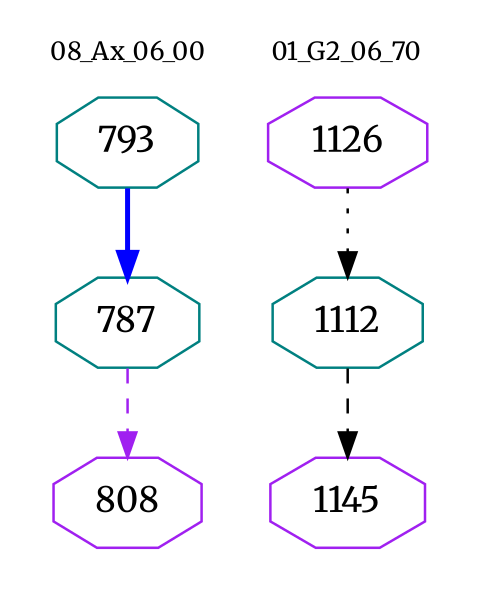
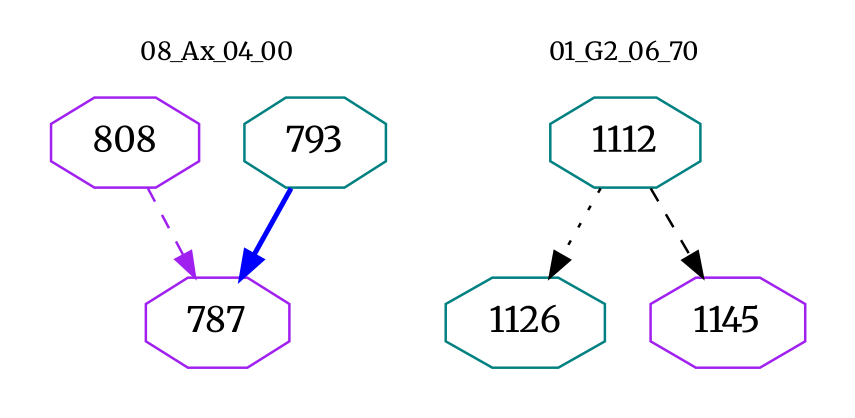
(129, 54) -> (218, 54)
(348, 143) -> (525, 323)
(348, 220) -> (582, 222)
(128, 323) -> (218, 323)
(128, 400) -> (166, 222)
